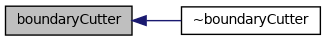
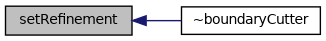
(69, 21) -> (69, 21)
